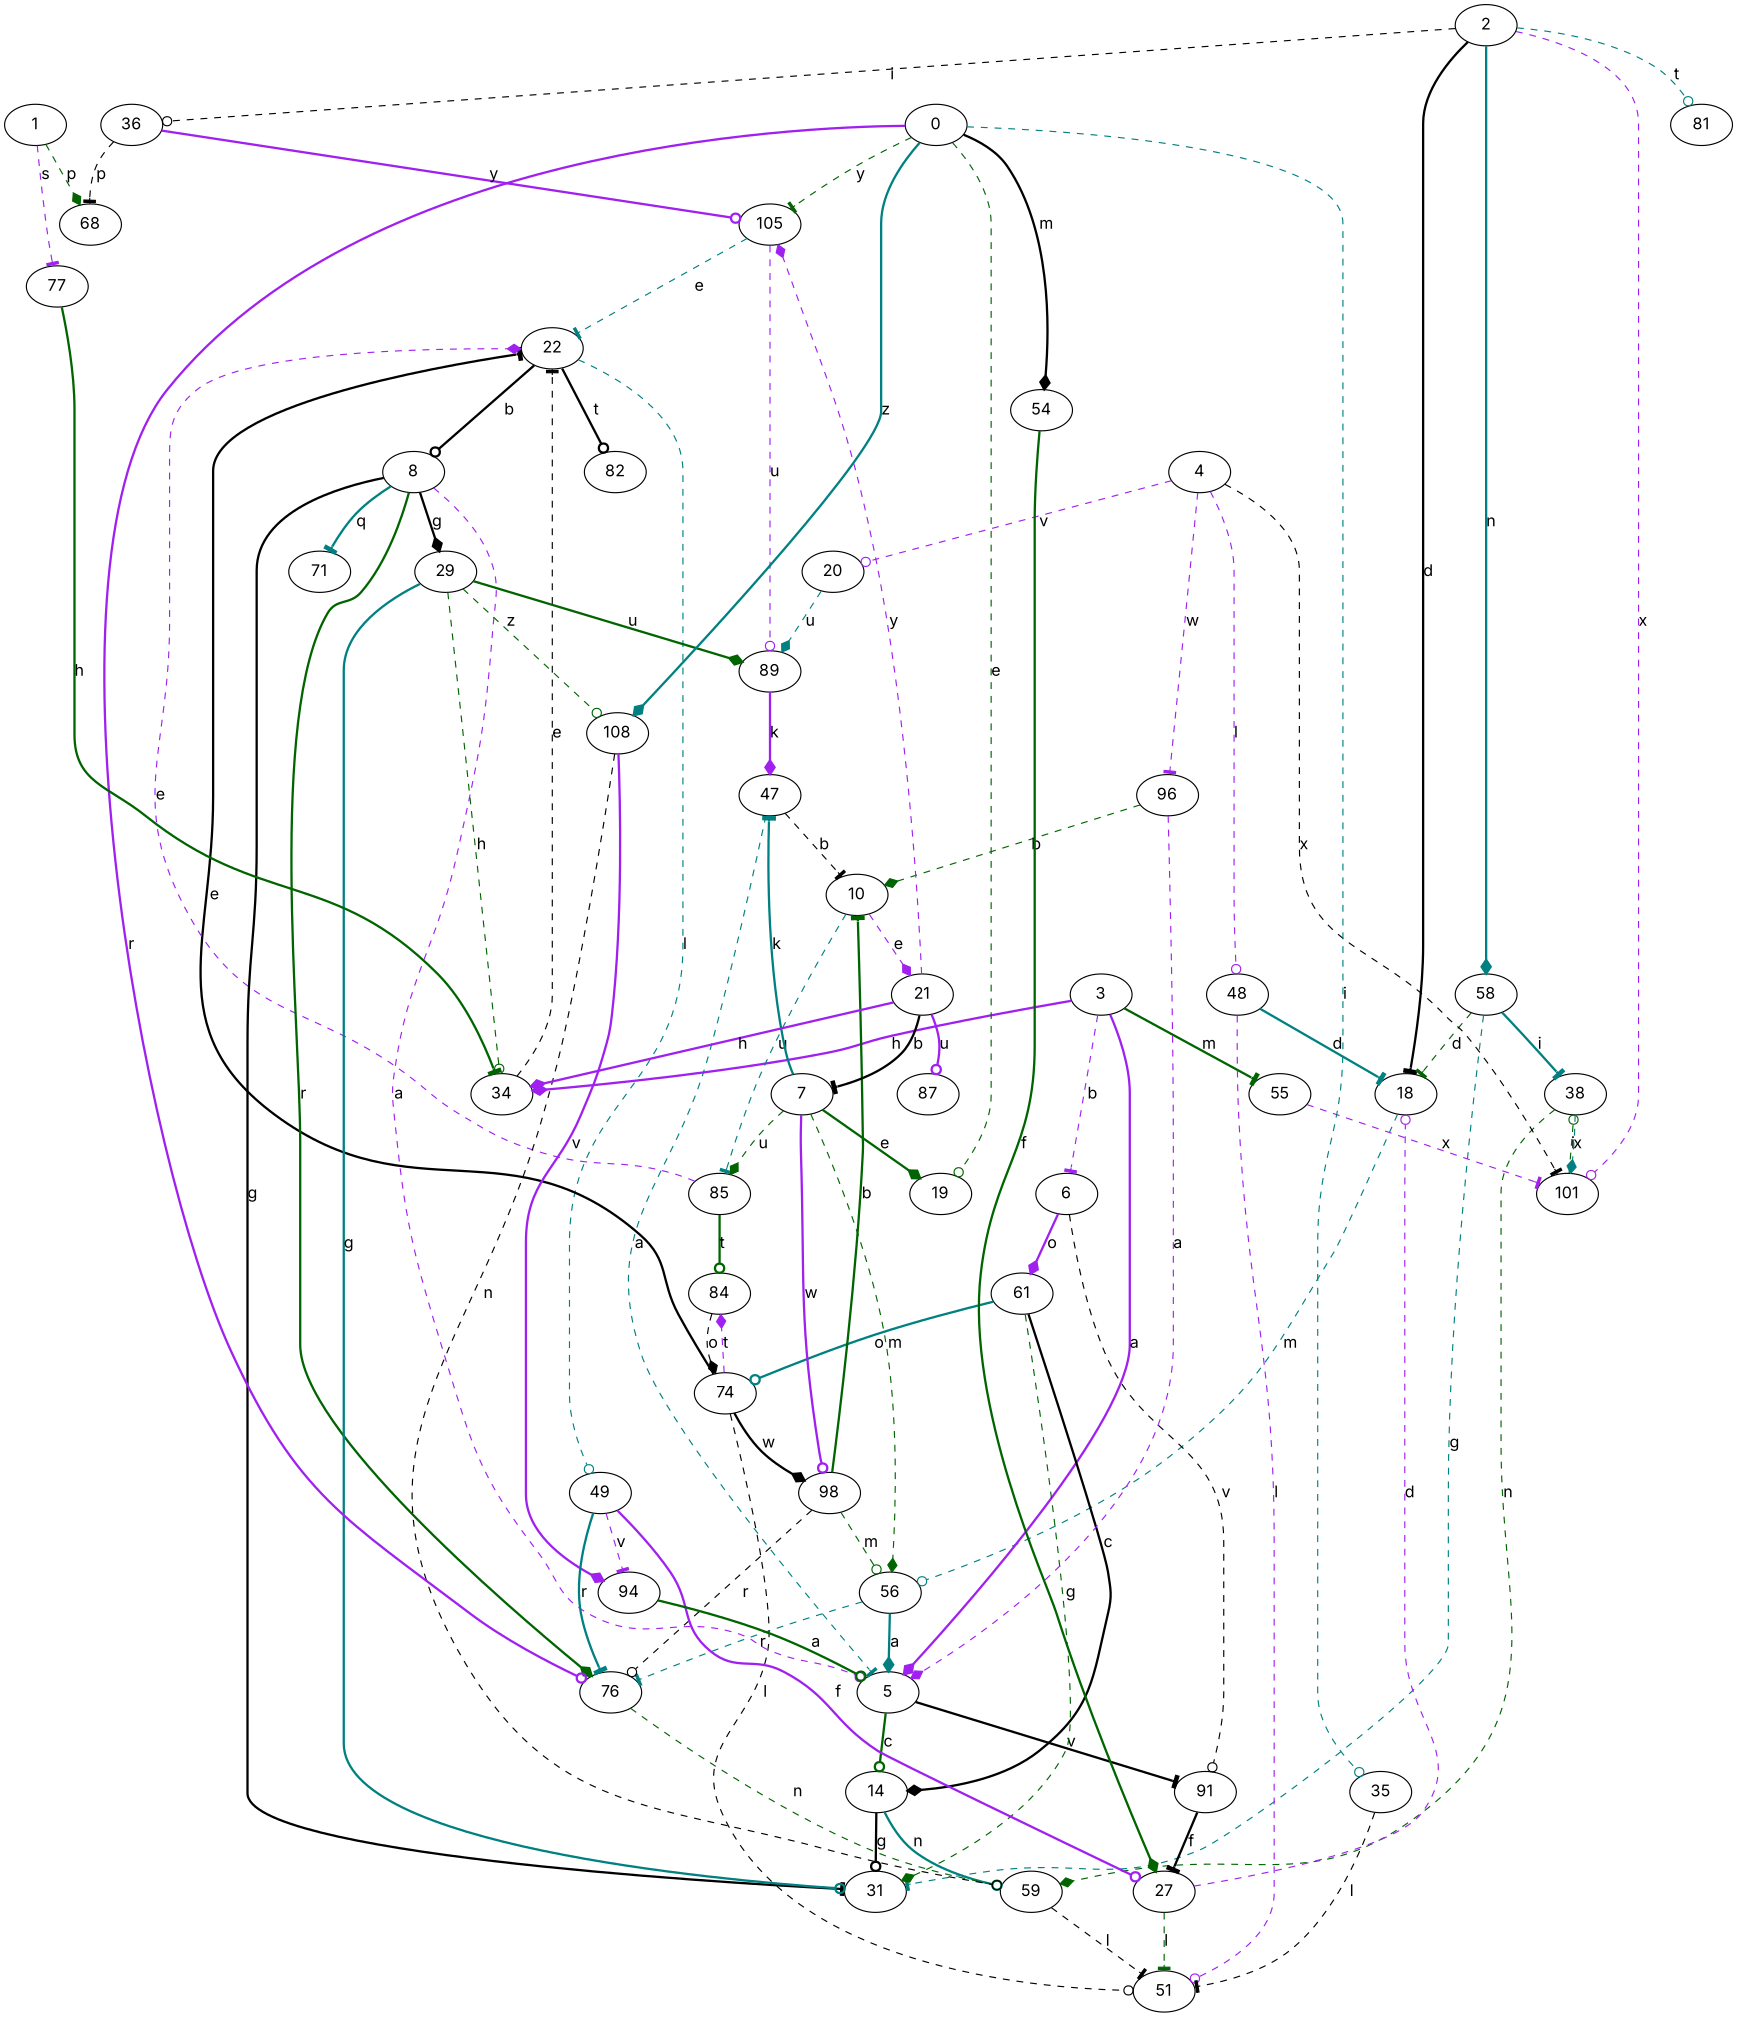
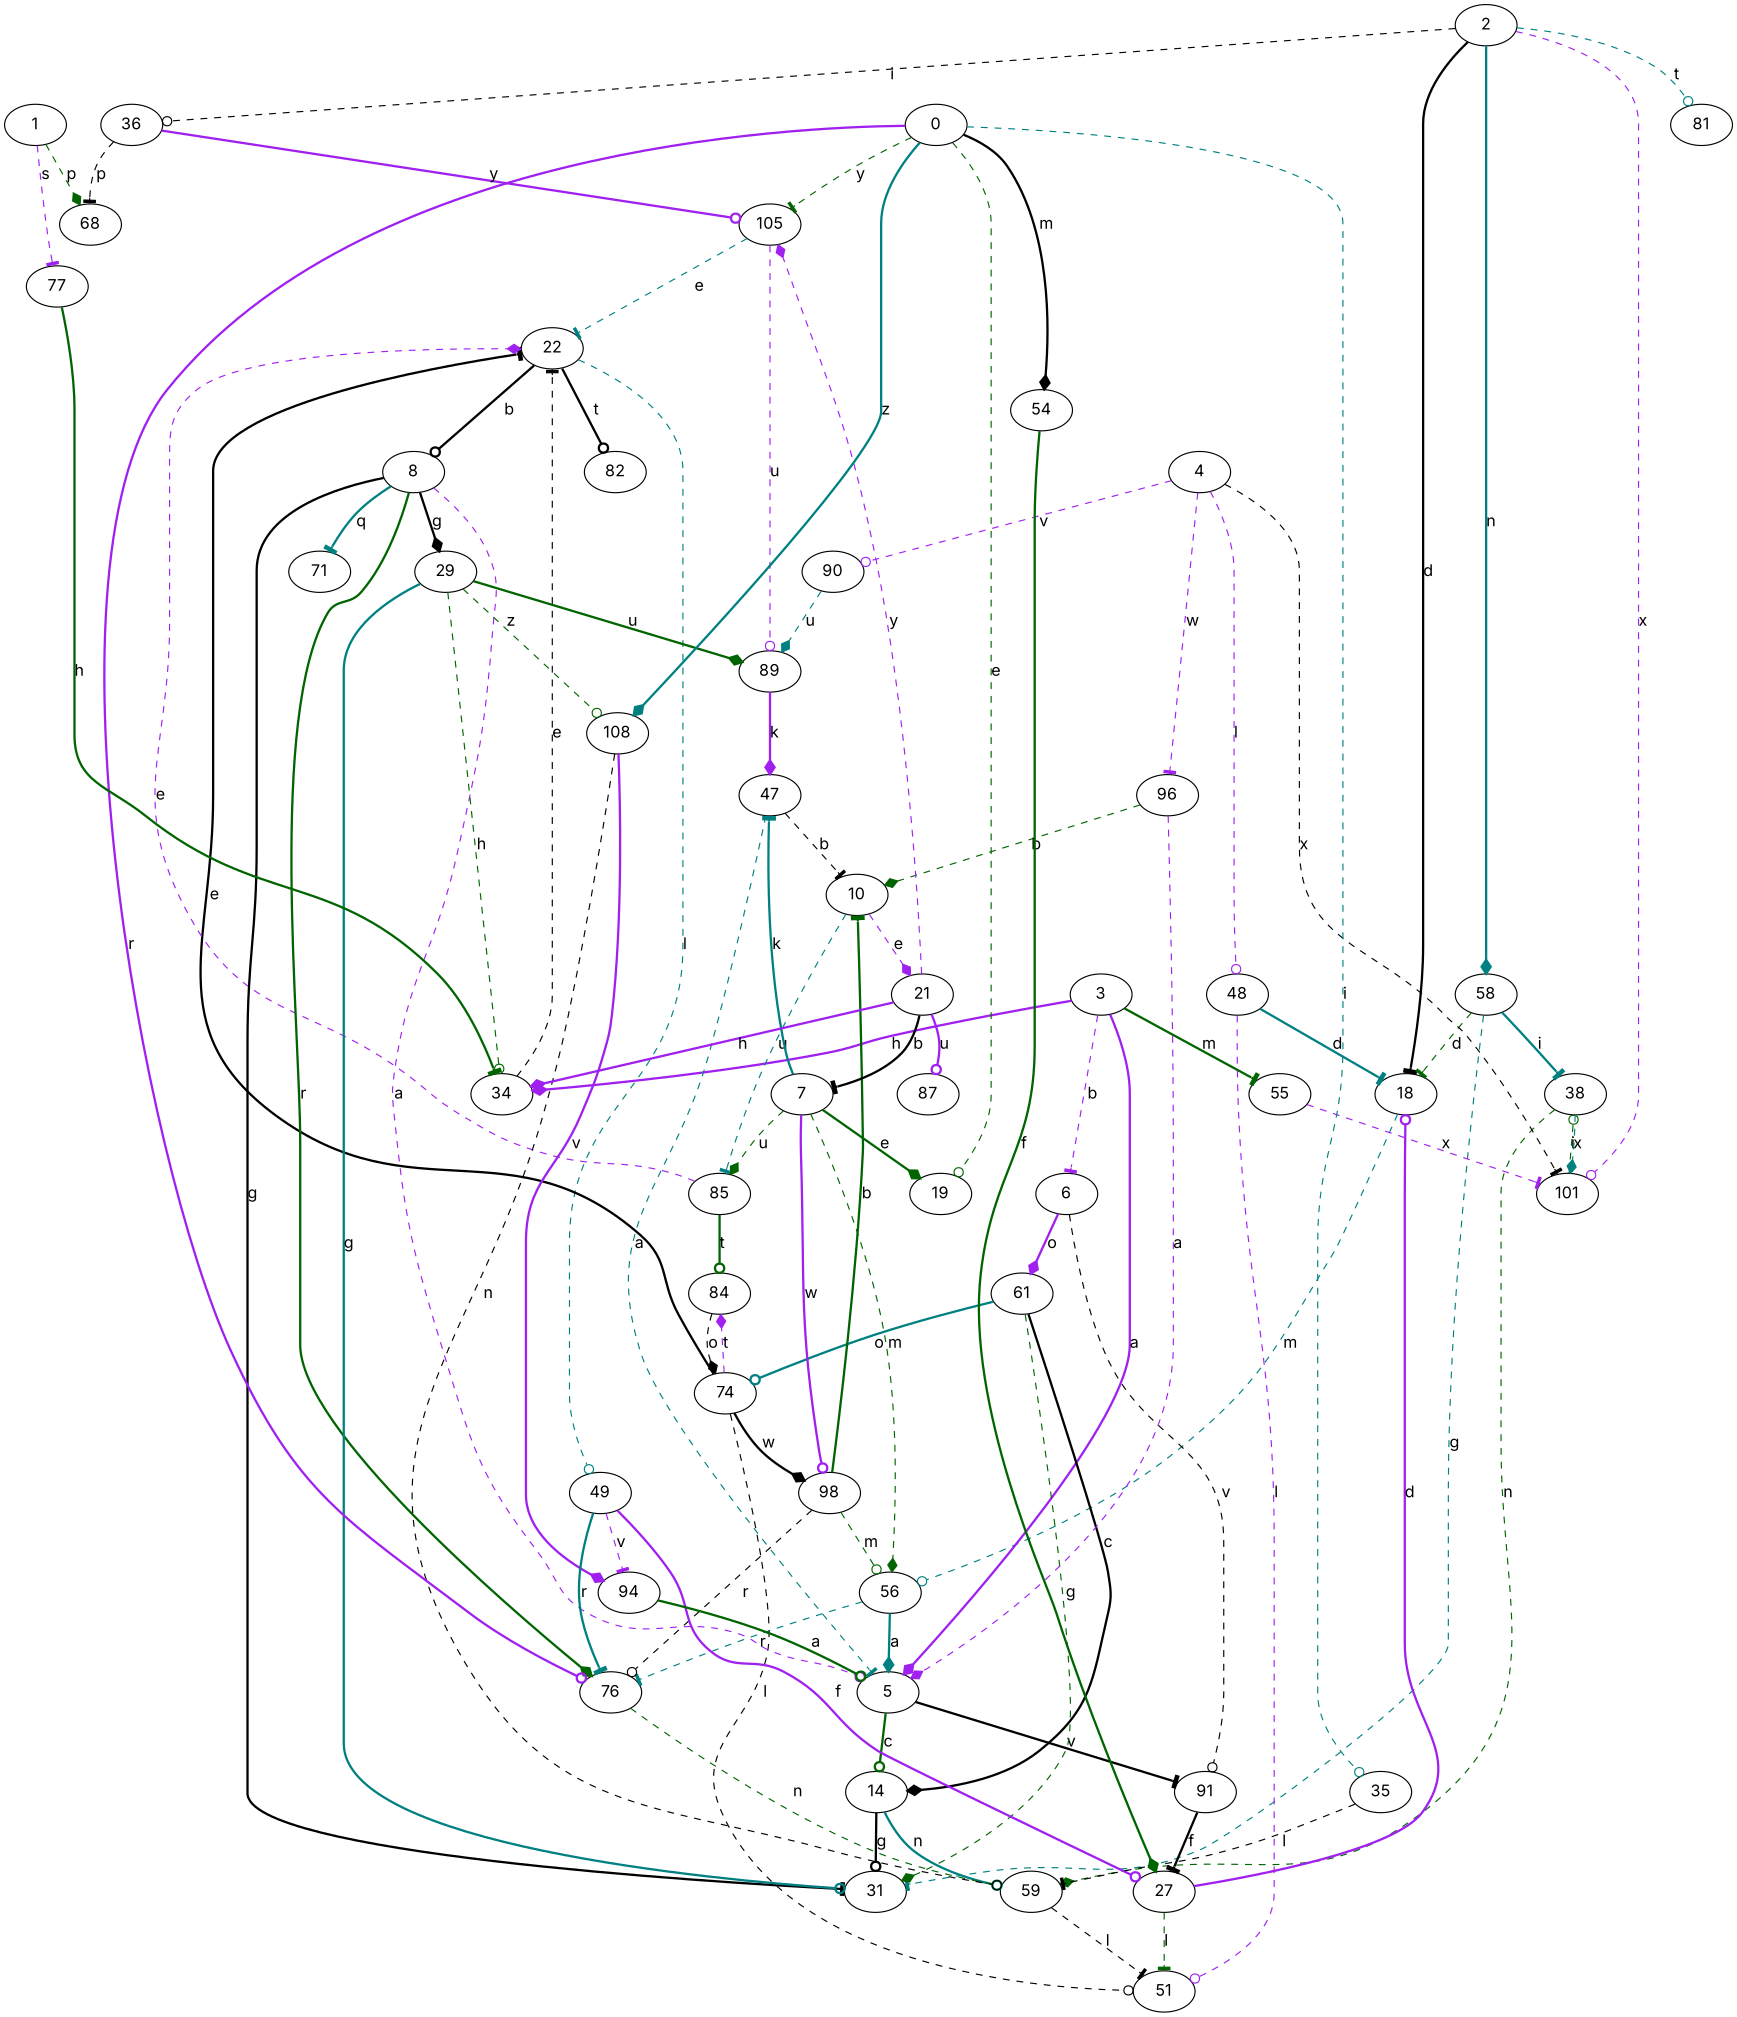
(833, 572) -> (833, 572)
(1405, 1594) -> (1405, 1594)
(1313, 1927) -> (1213, 1854)
